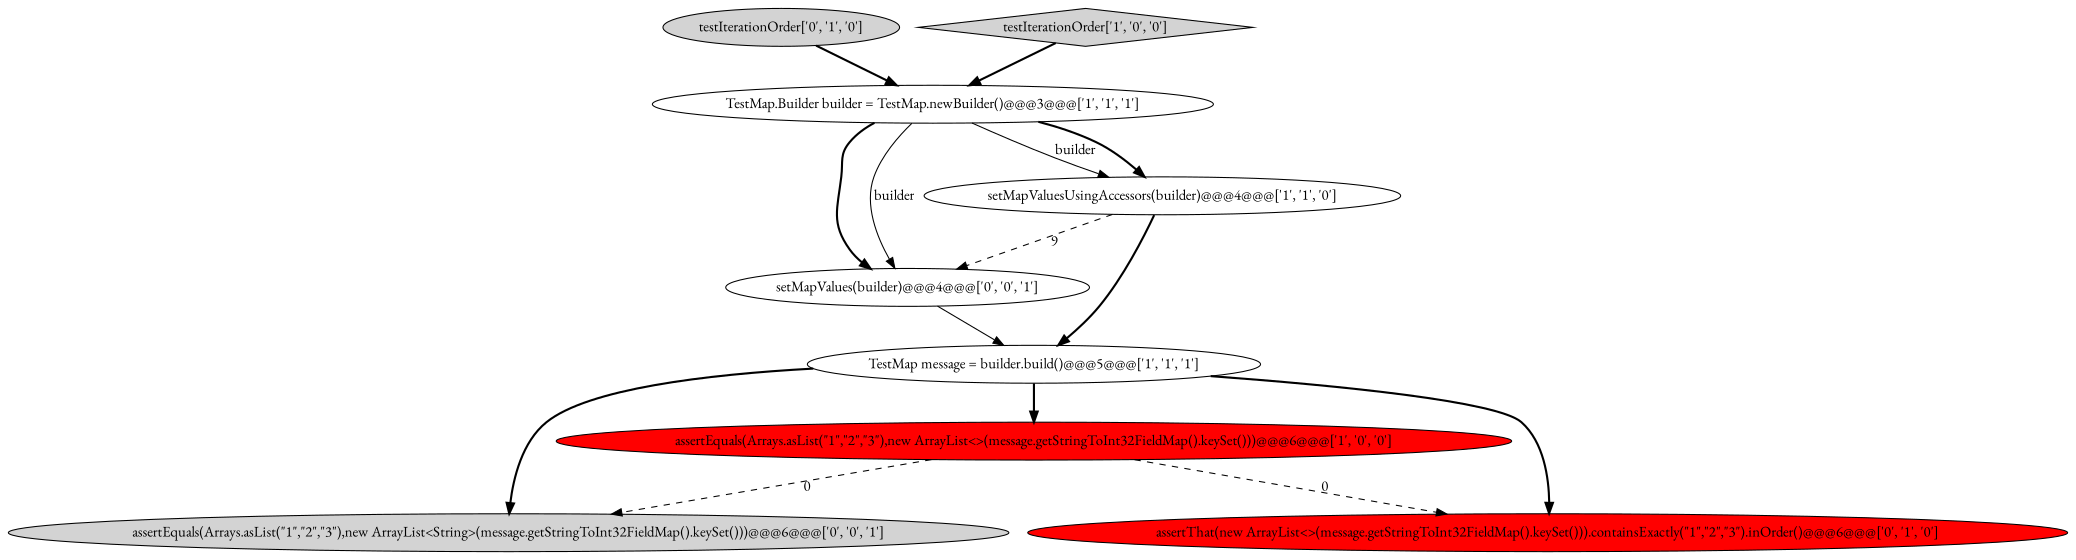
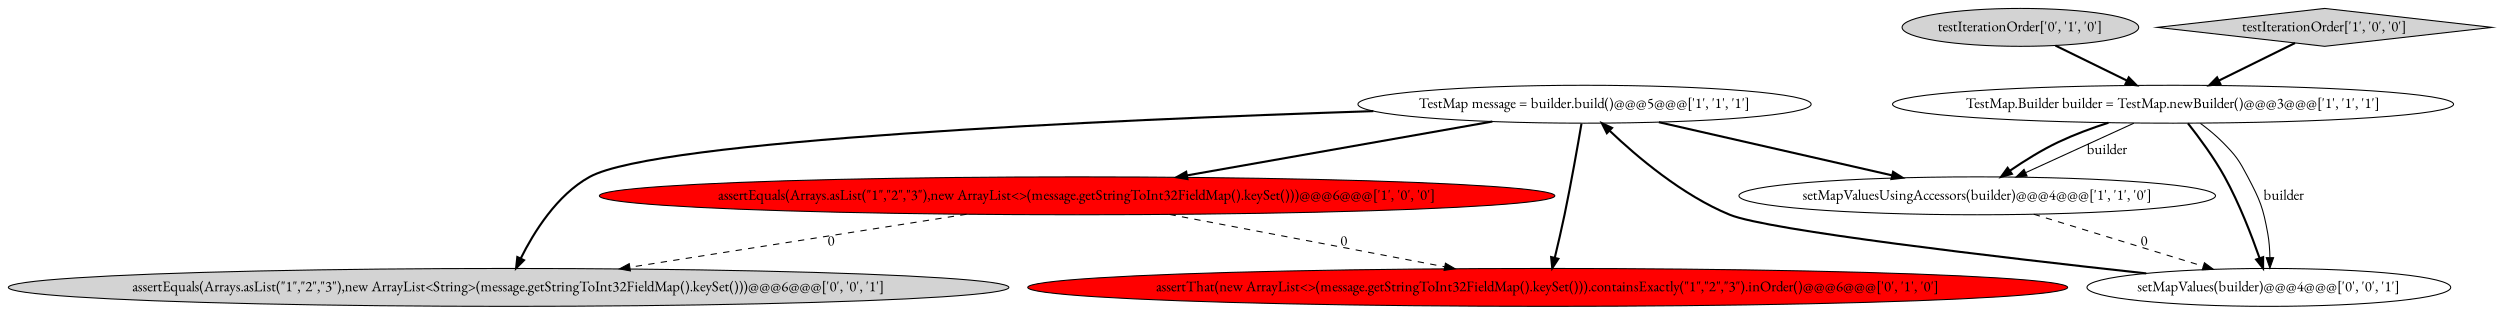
(1054, 242) -> (2144, 242)
(1117, 282) -> (1775, 149)
(966, 323) -> (1864, 239)
